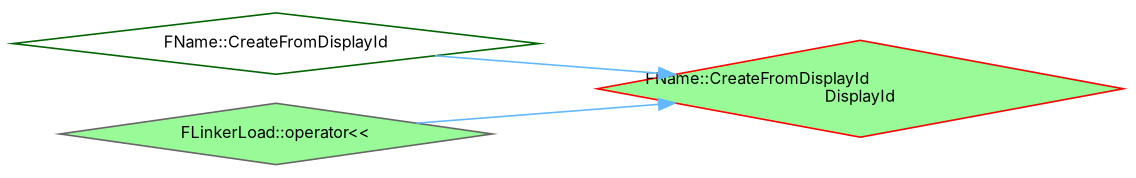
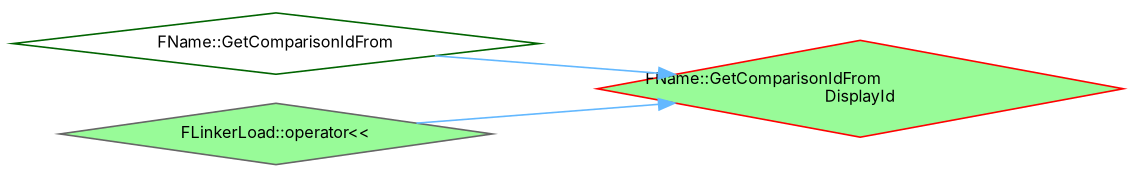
(276, 44) -> (276, 44)
(860, 89) -> (860, 89)
